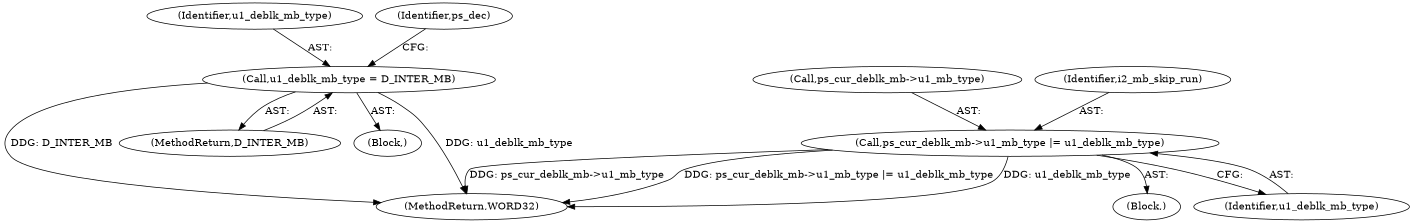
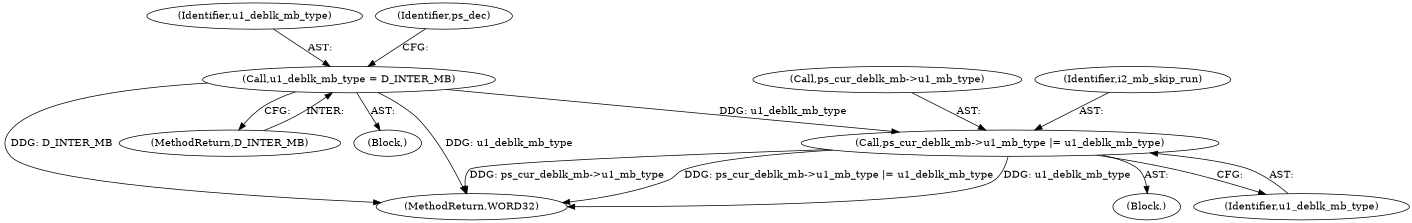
none -> (669, 110)
(279, 111) -> (279, 111)
(327, 111) -> (327, 111)
